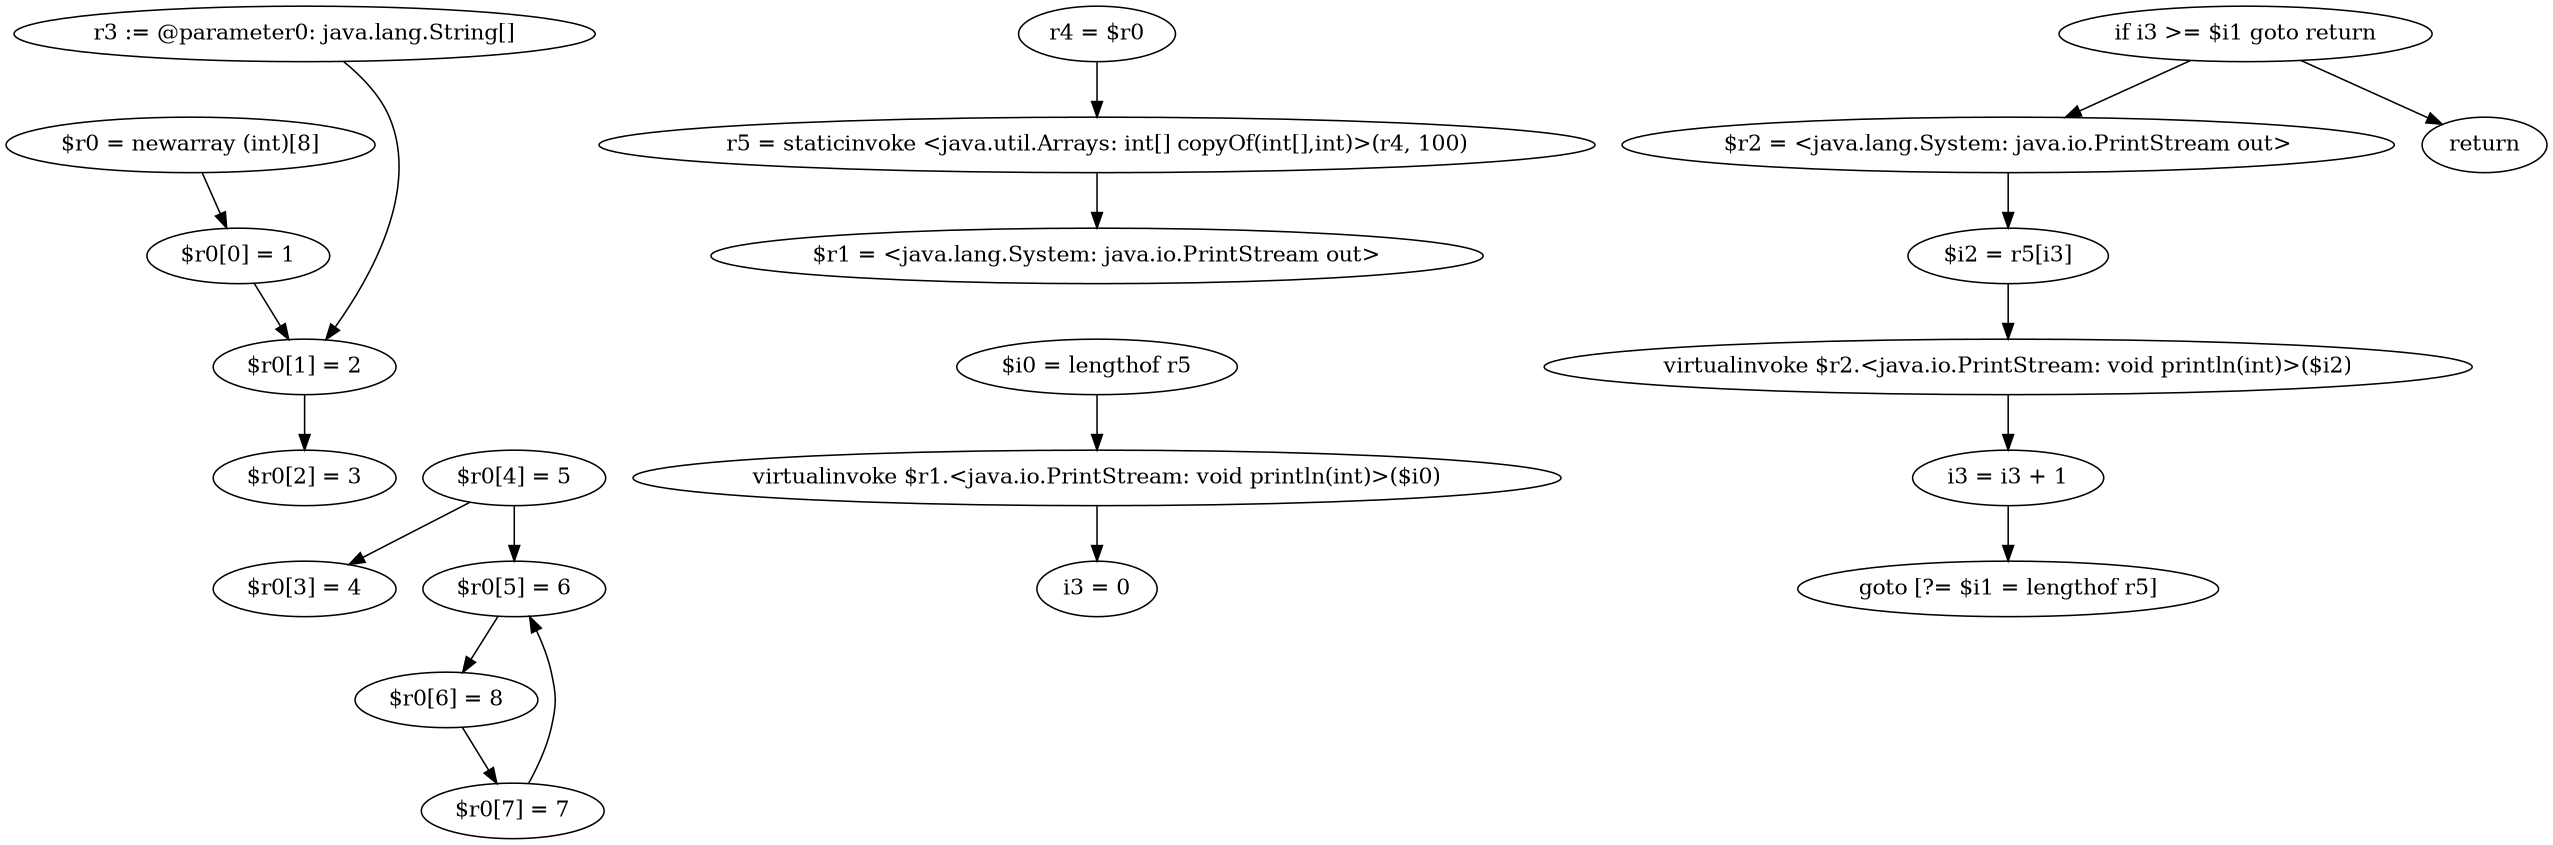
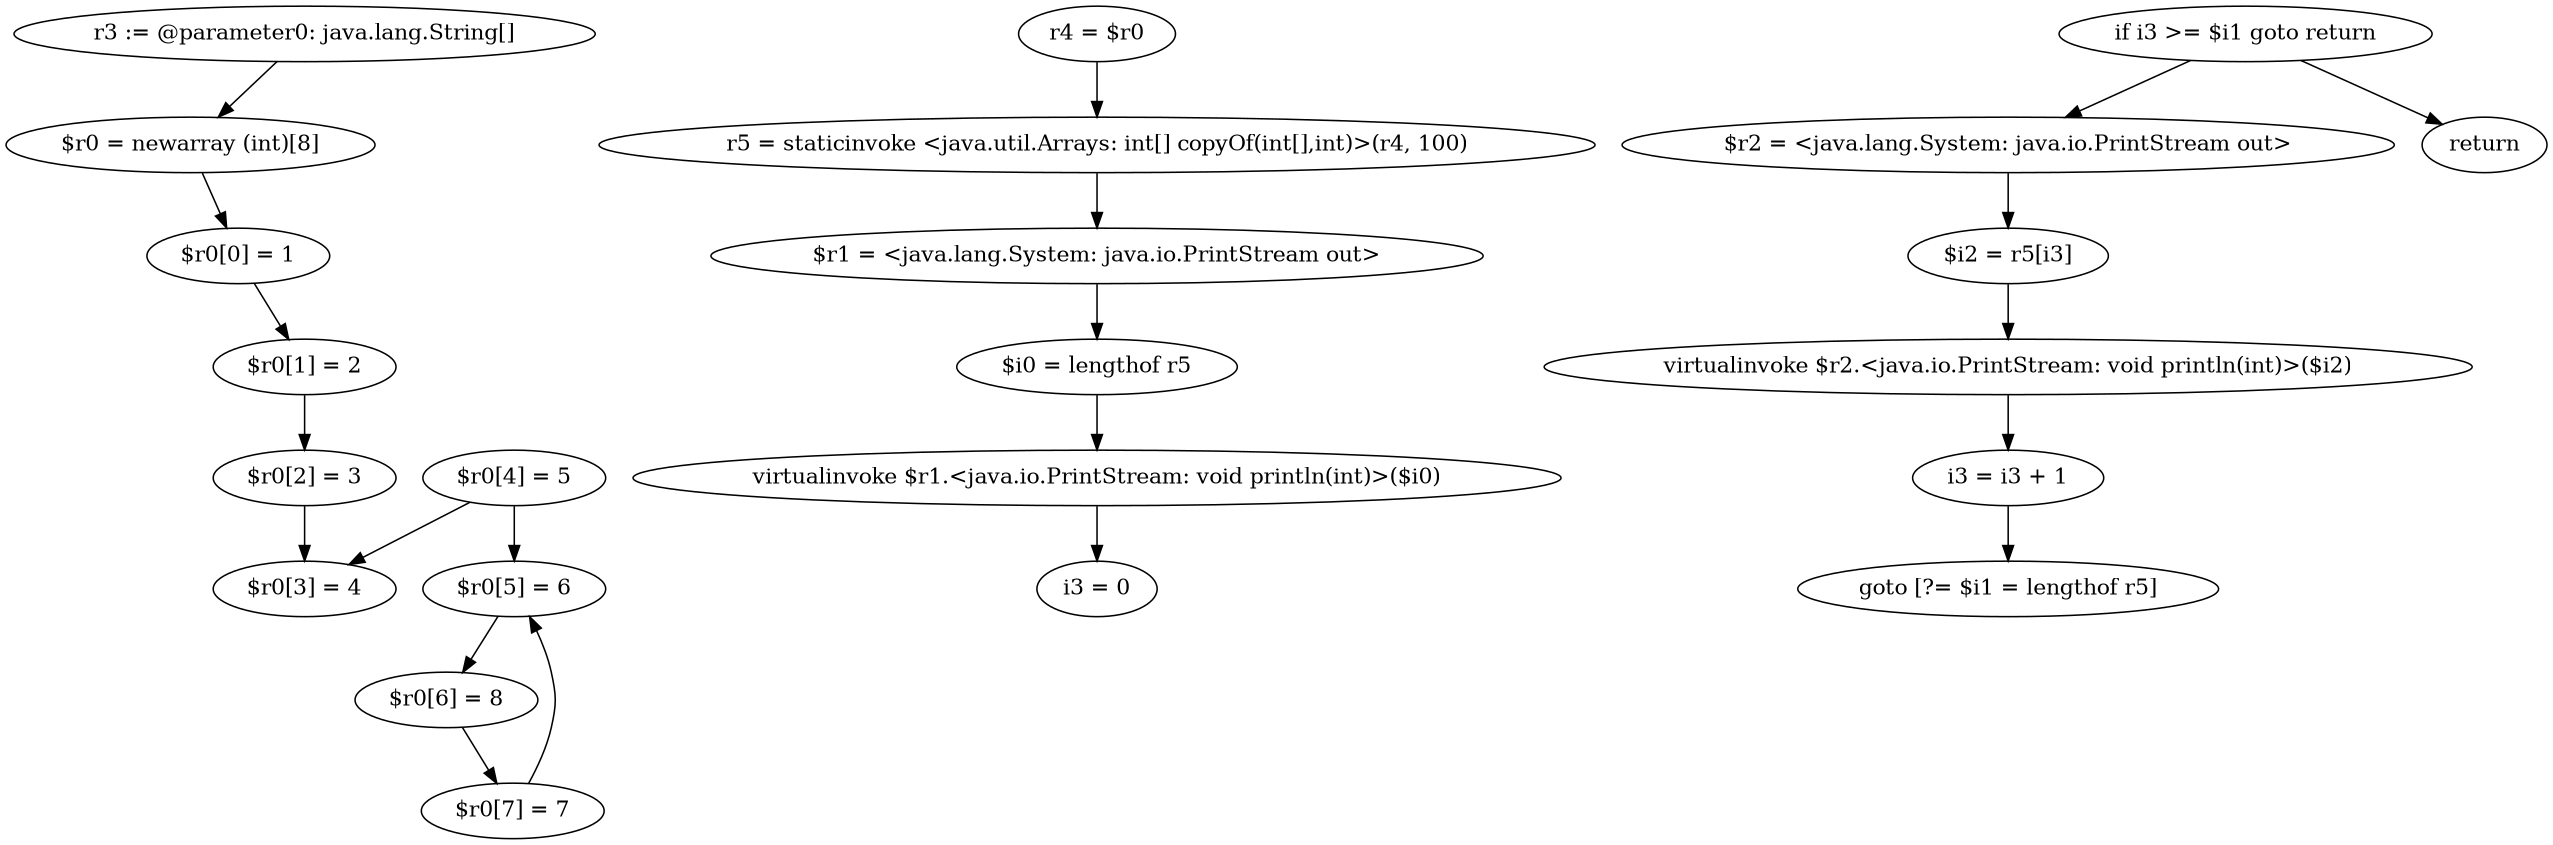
(396, 192) -> (253, 84)
none -> (1097, 304)
none -> (305, 526)
